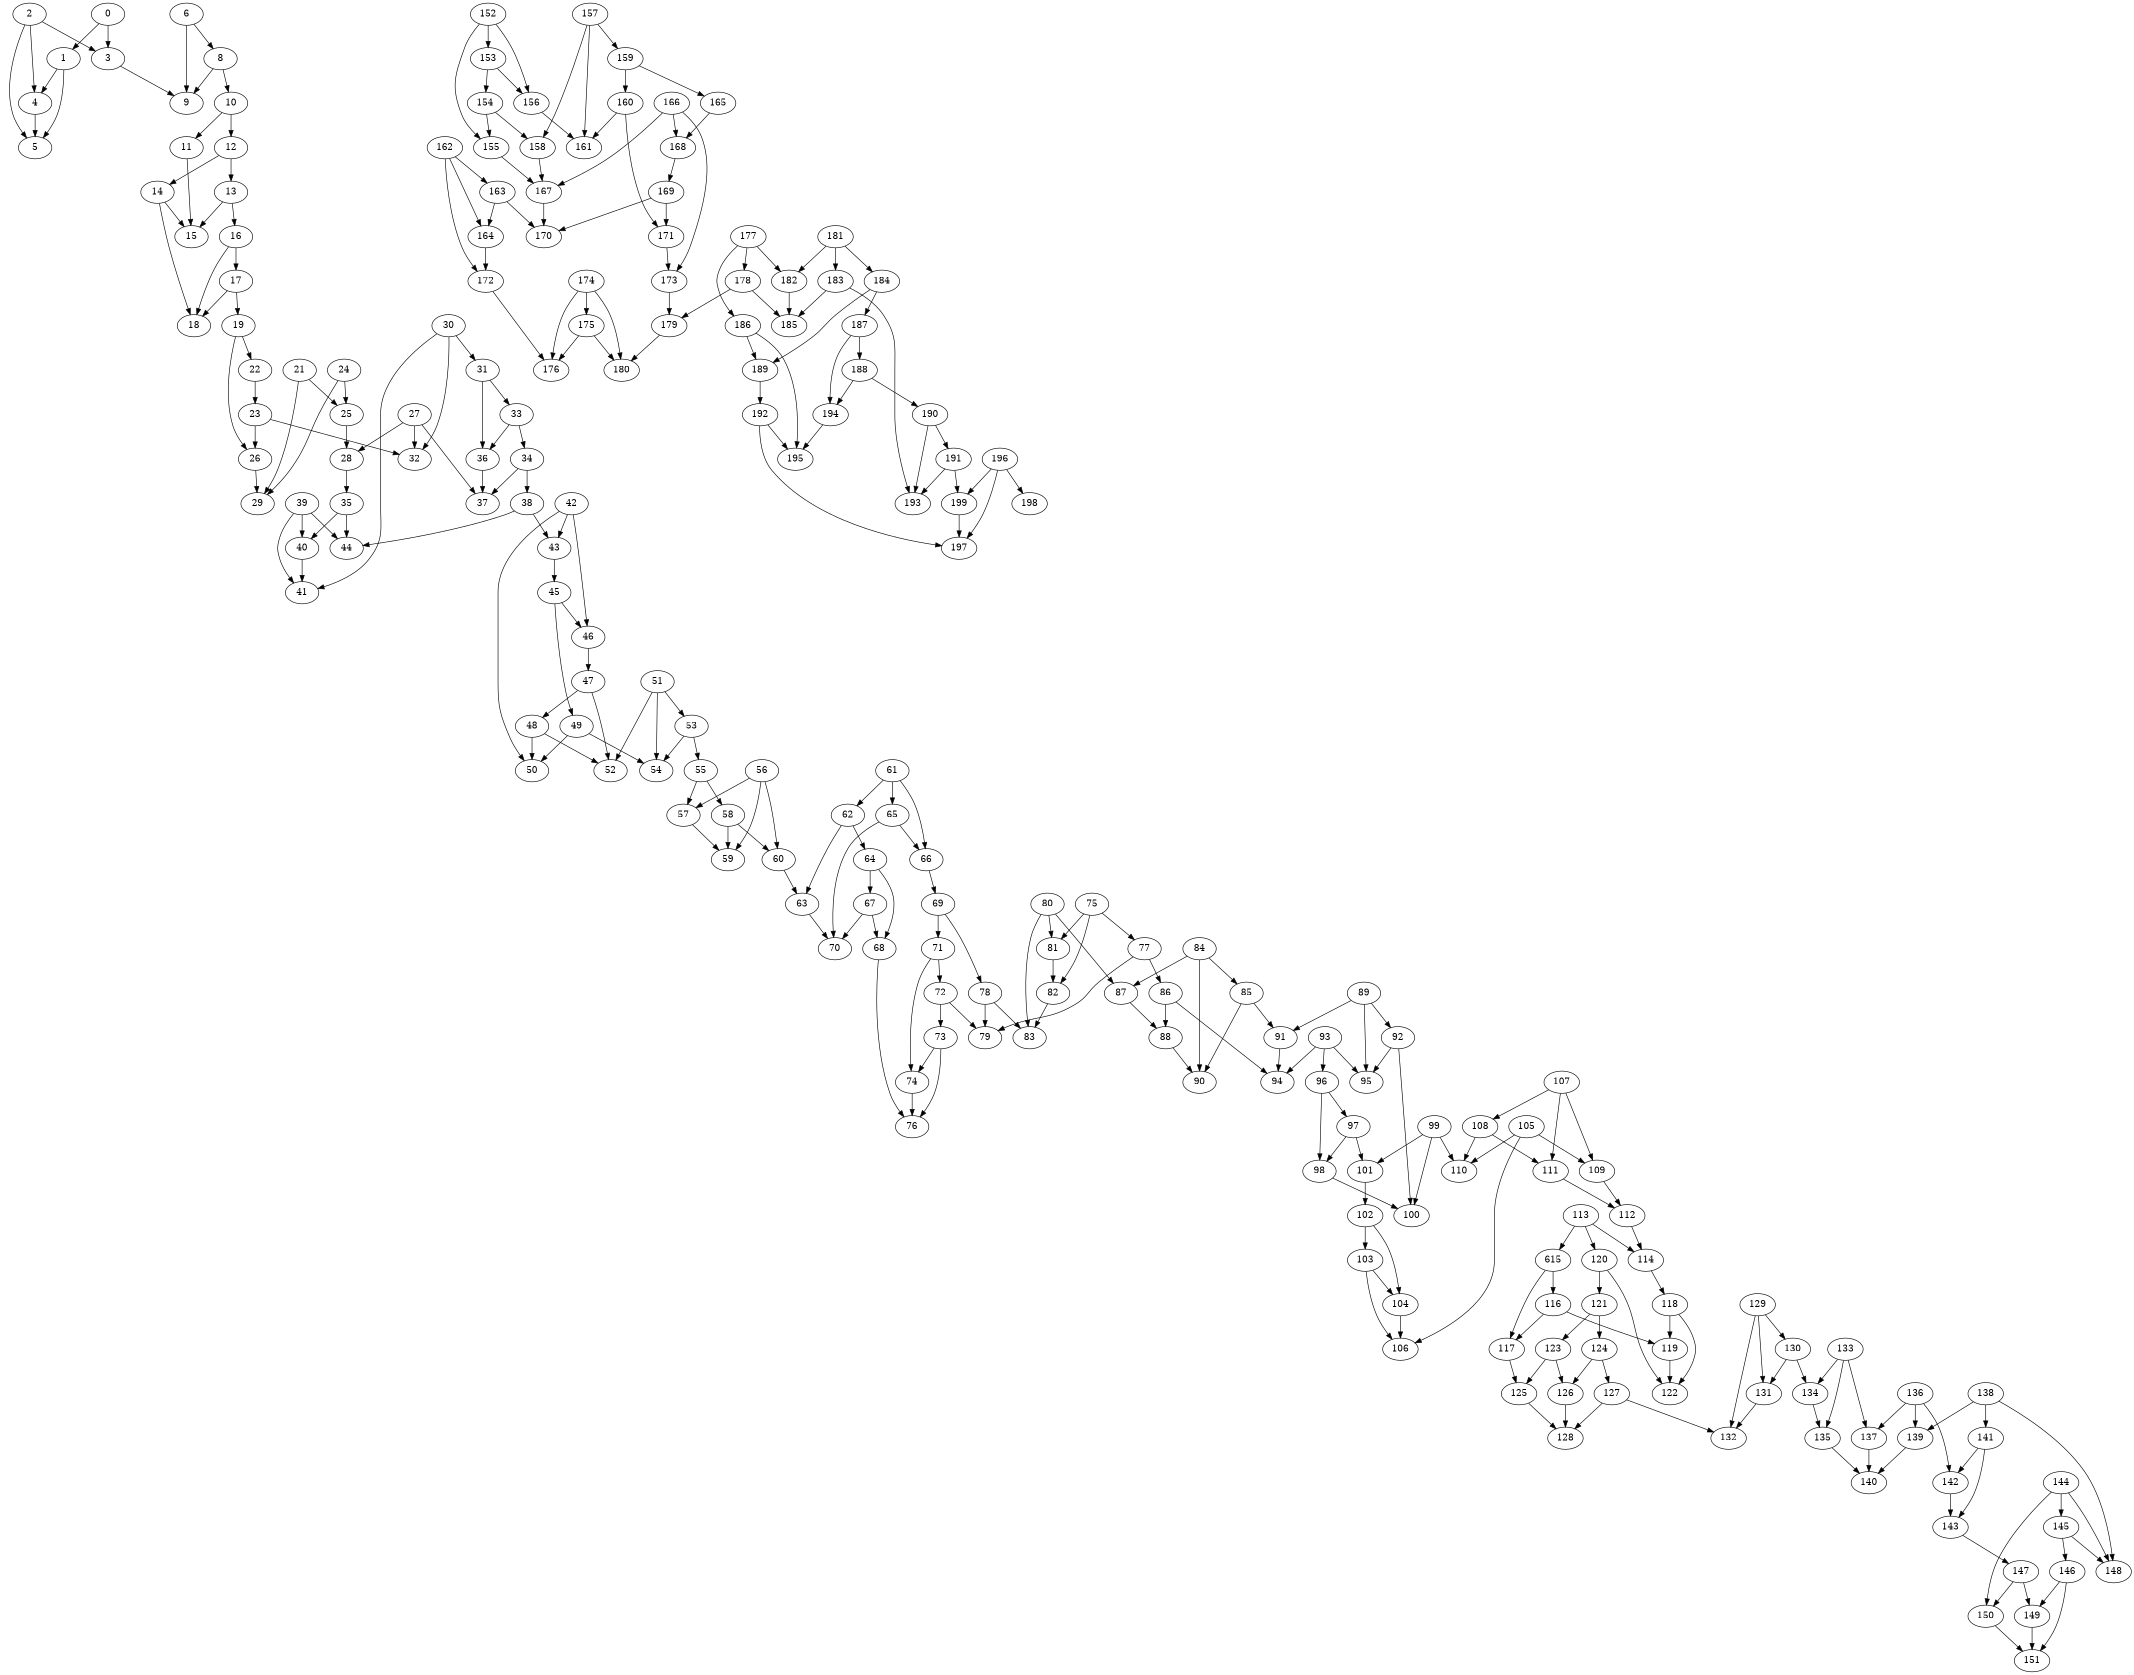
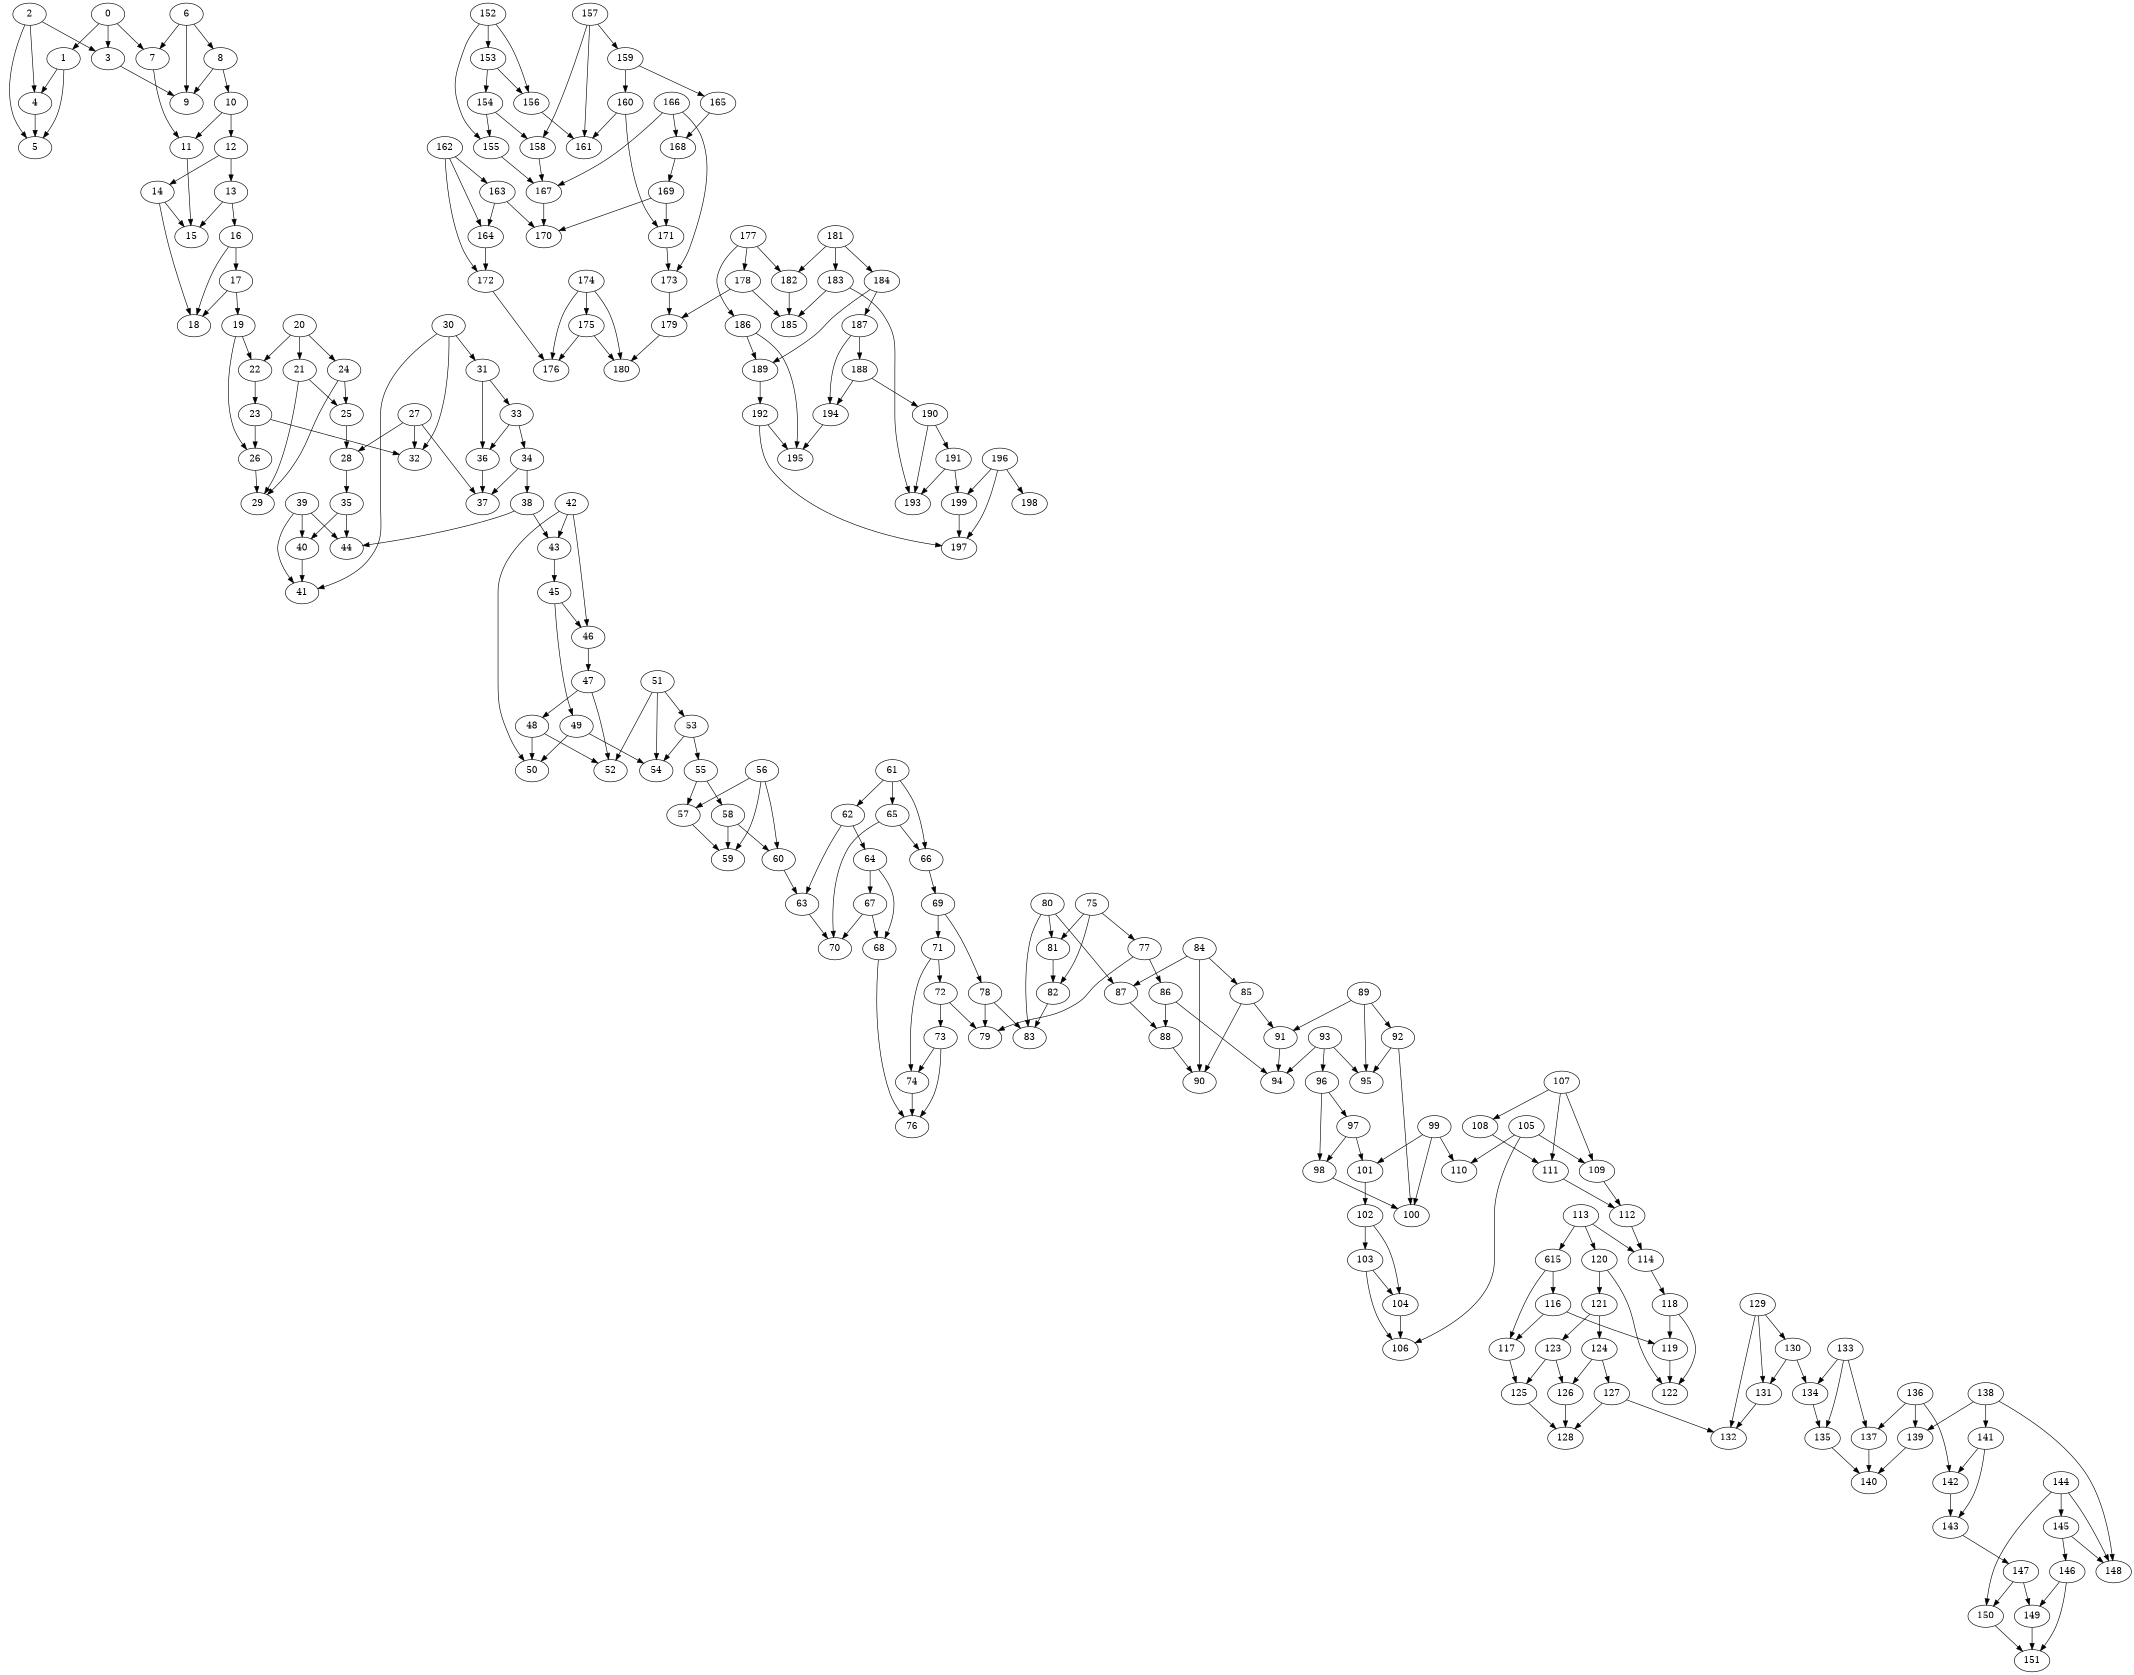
none -> (153, 59)
none -> (300, 326)
(1471, 1146) -> none
